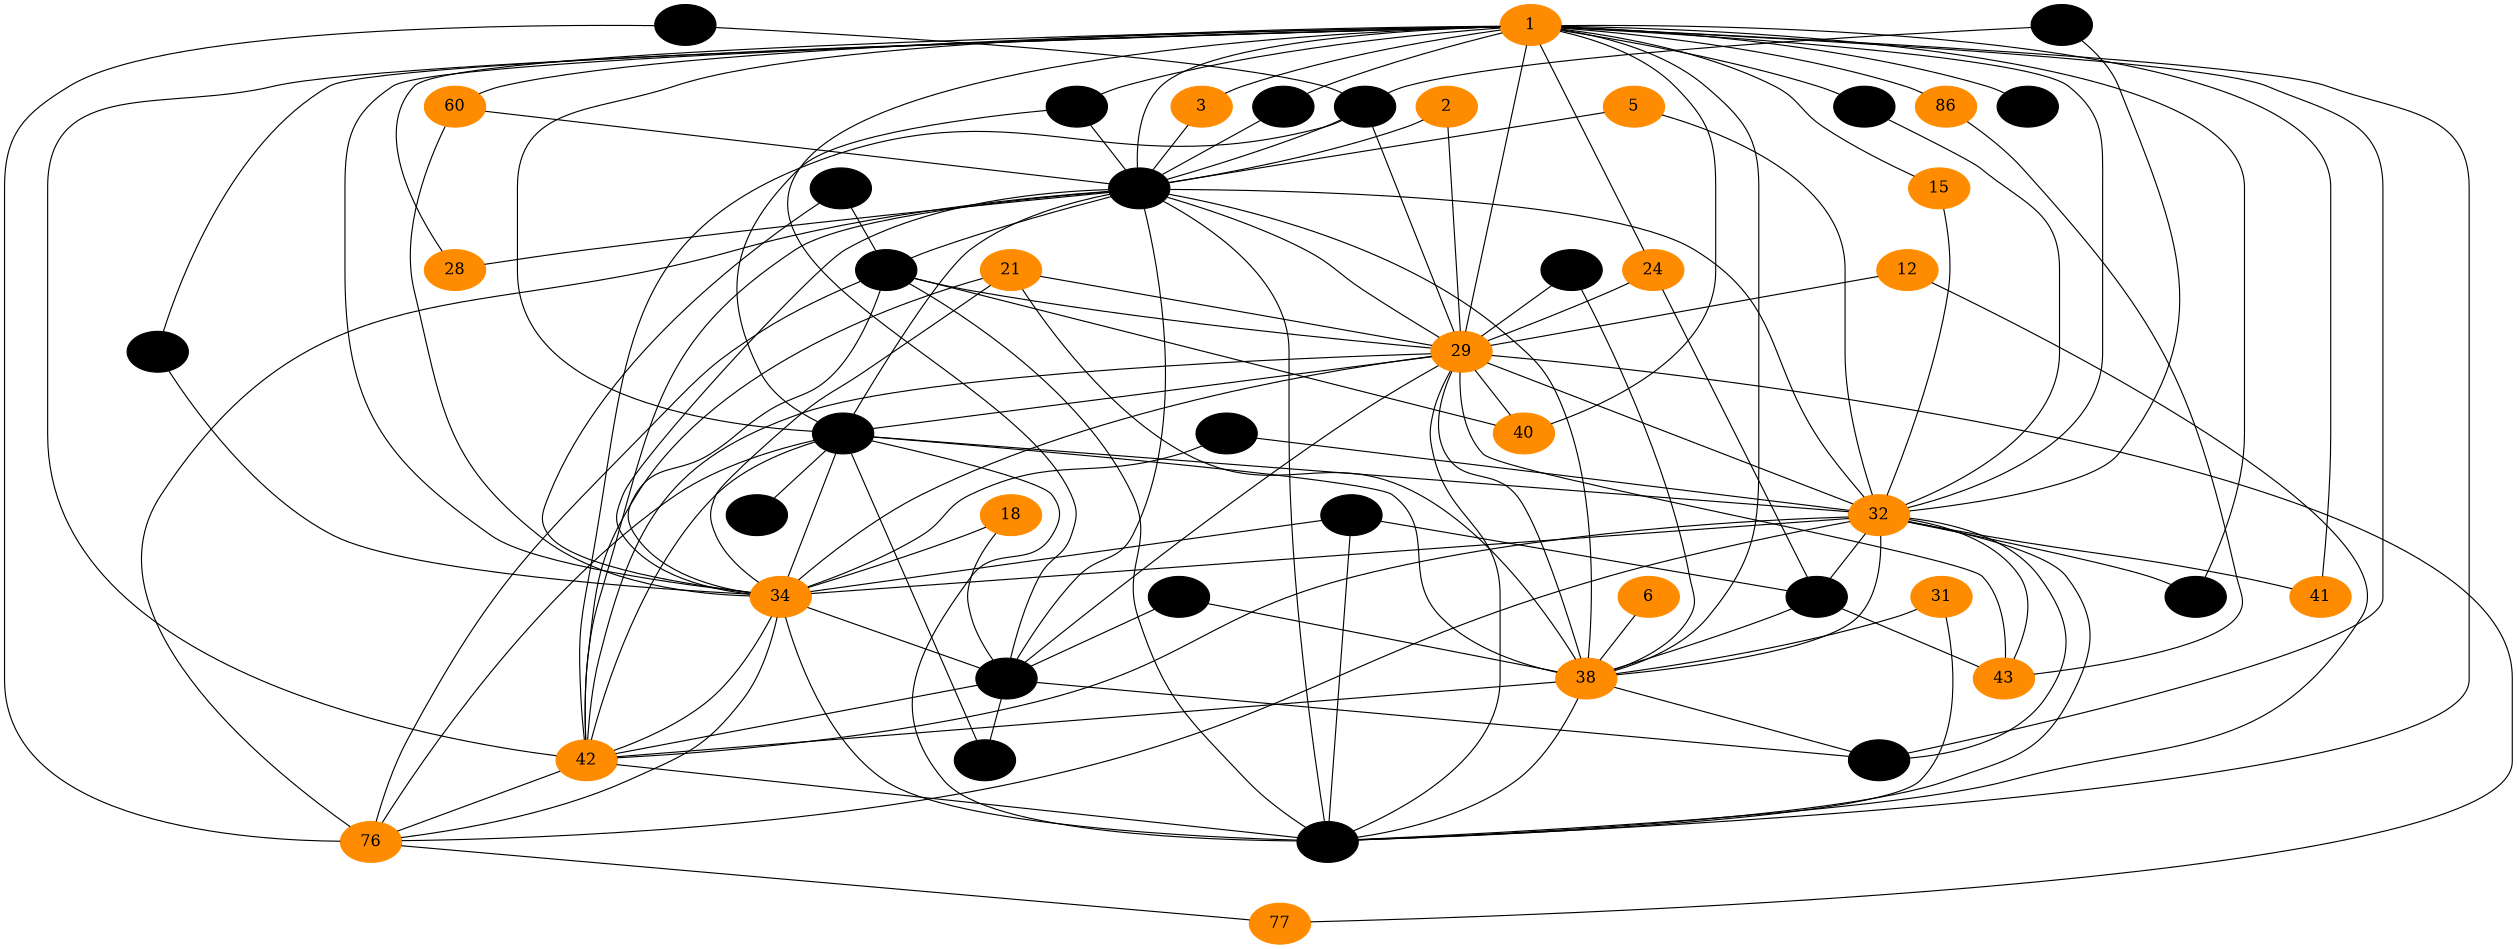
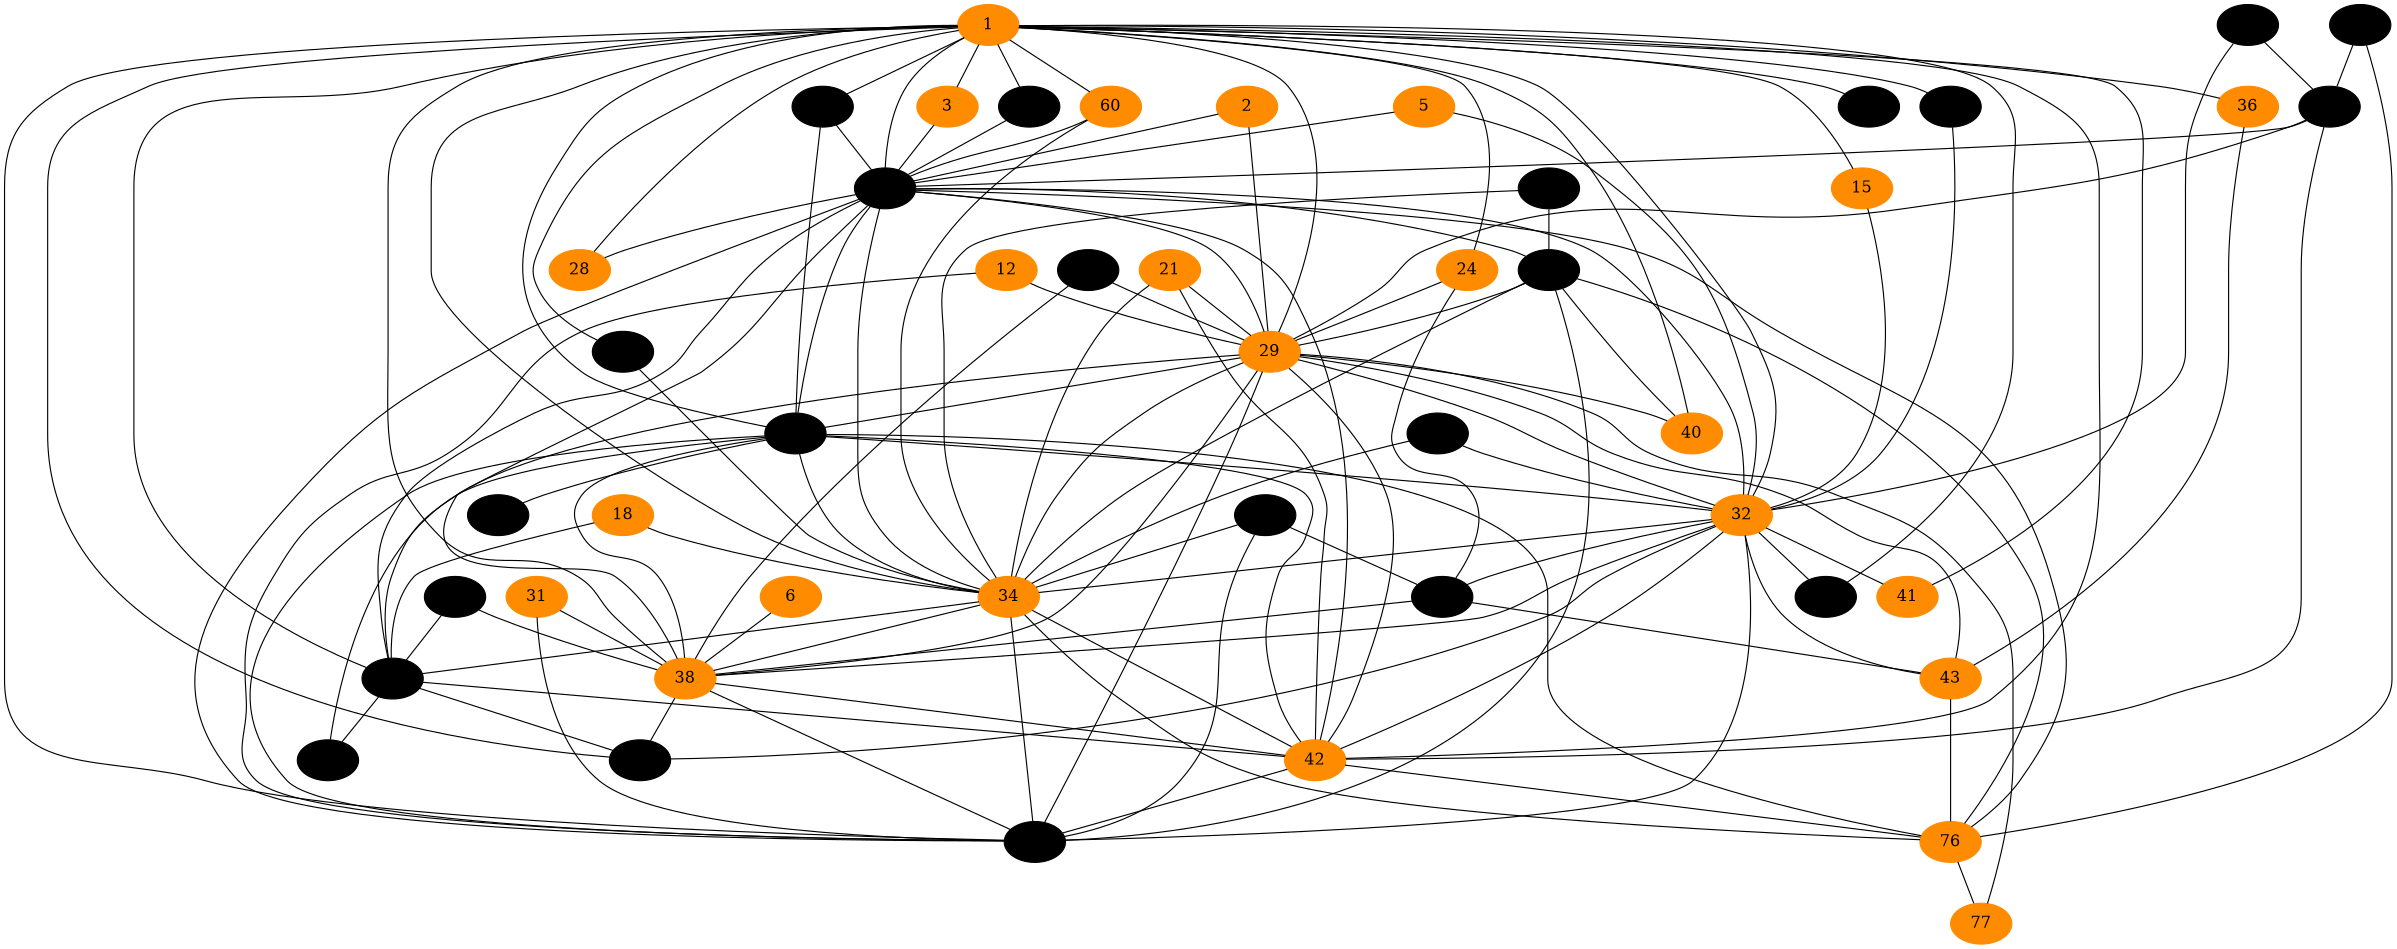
(1946, 107) -> (2248, 107)
(1404, 488) -> (847, 638)
(1141, 751) -> (1951, 760)
